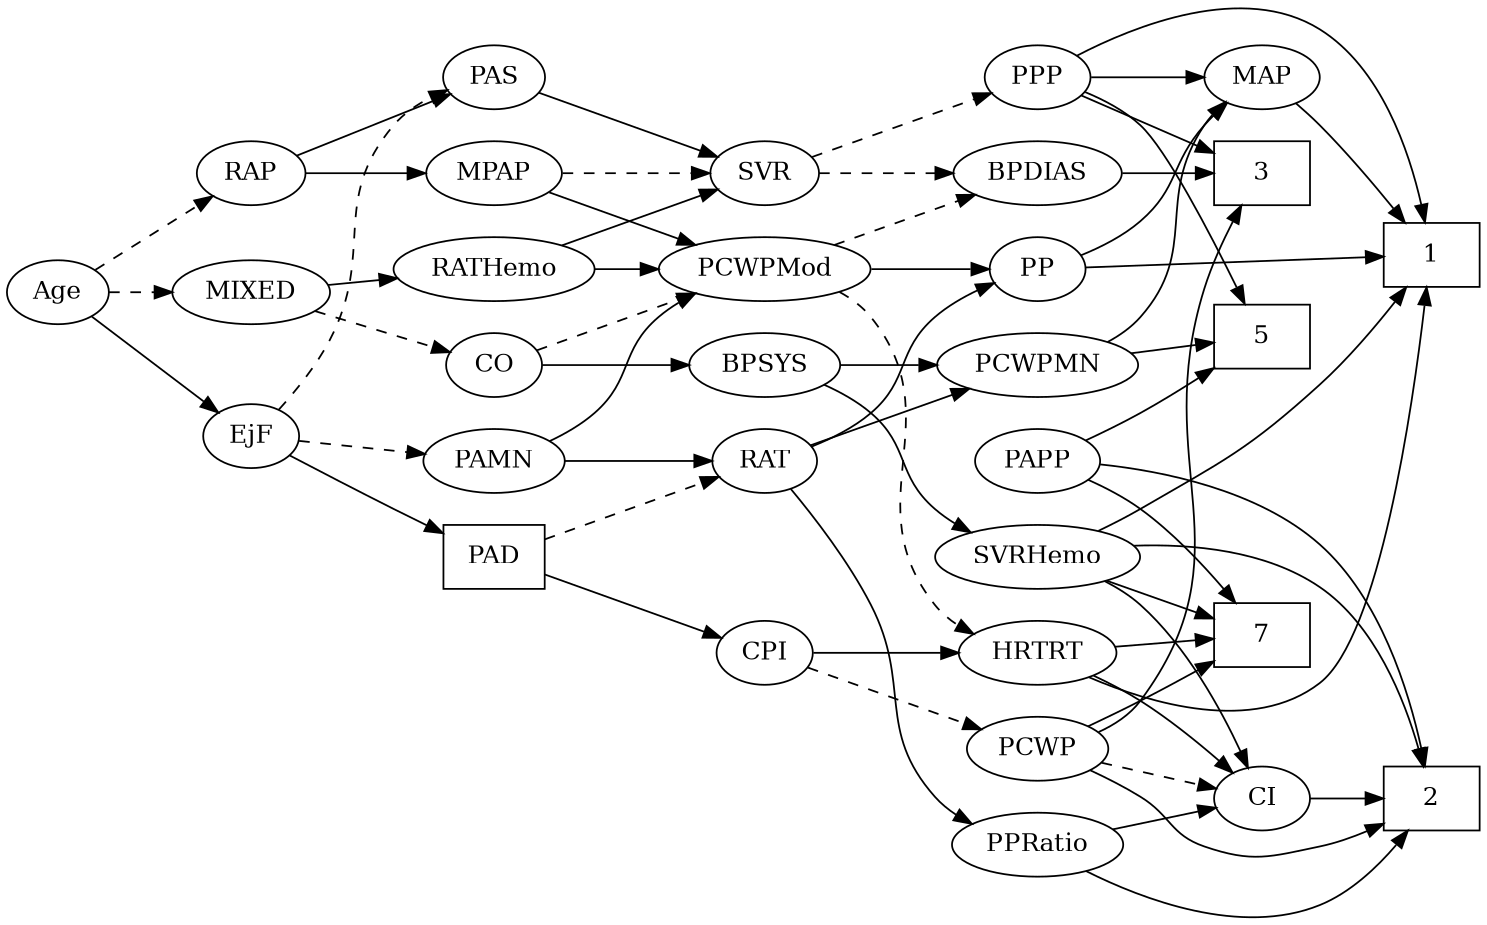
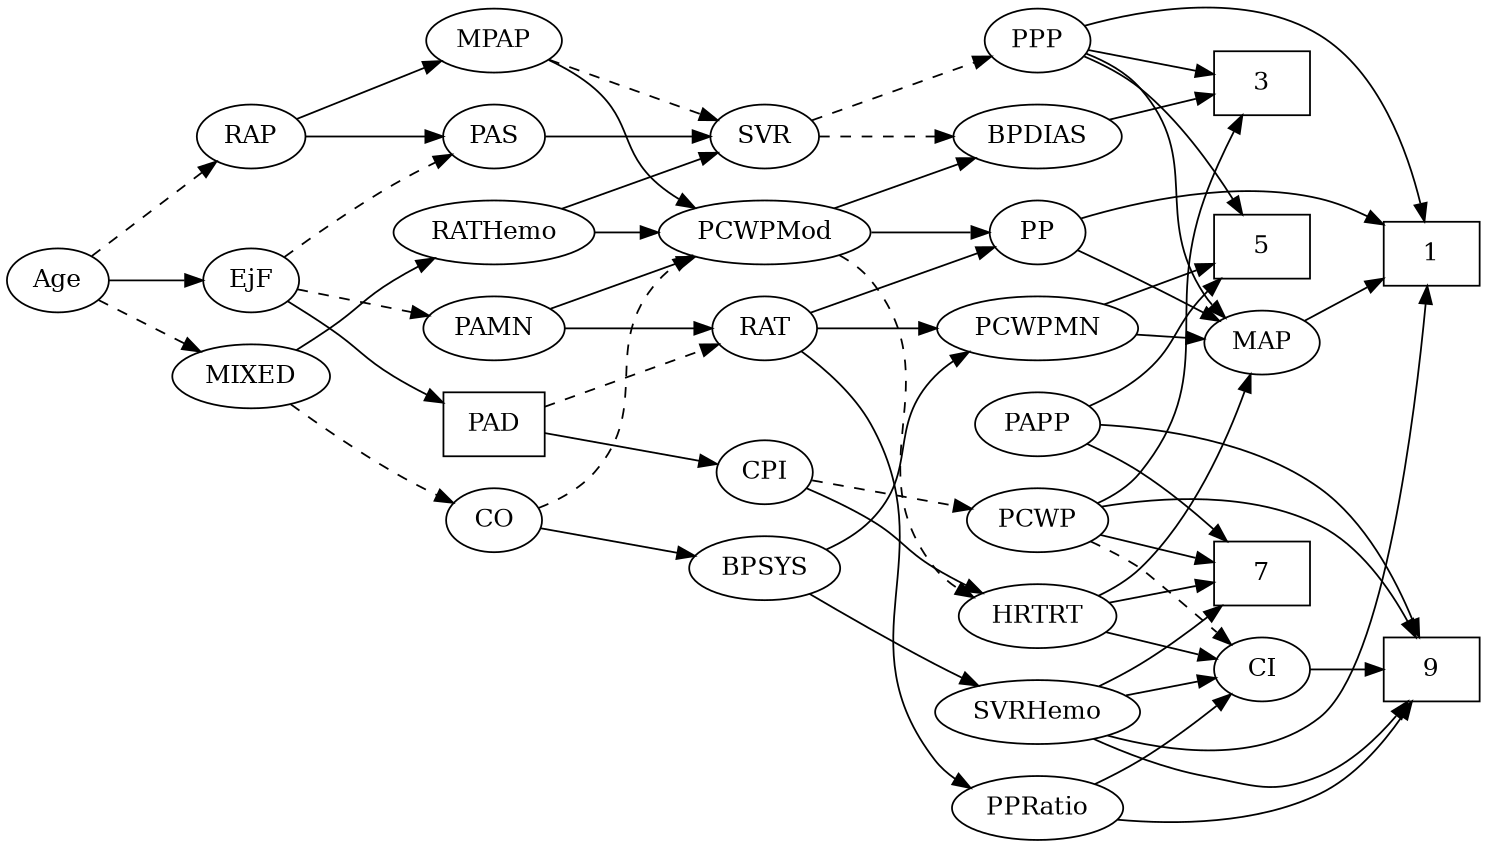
(896, 223) -> (896, 186)
(1347, 646) -> (1182, 518)
(1432, 798) -> (1432, 669)
